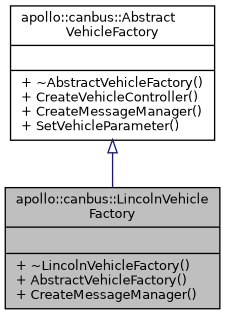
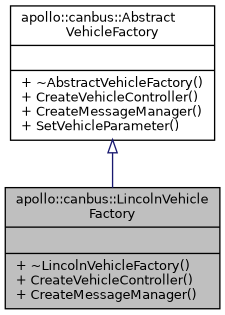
(101, 280) -> (105, 280)
